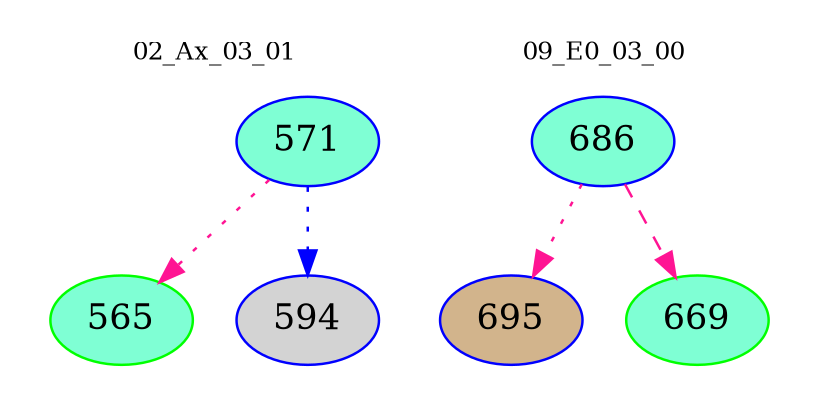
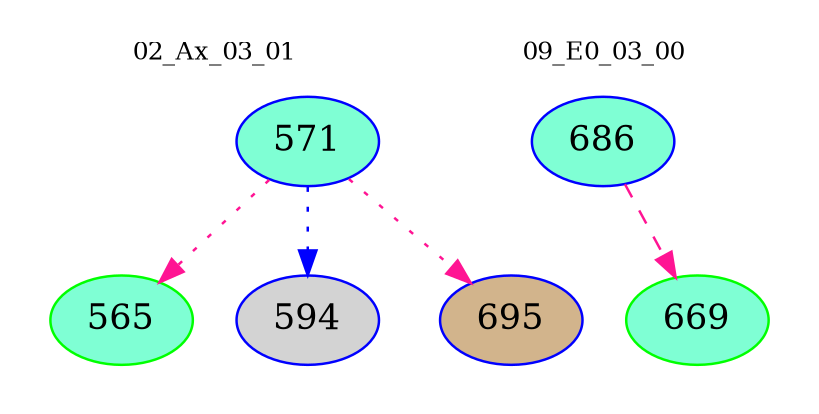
(563, 219) -> (382, 208)
